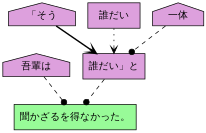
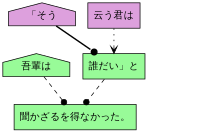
(114, 16) -> (114, 16)
(178, 16) -> none
(73, 38) -> (73, 38)
(36, 66) -> (36, 66)
(114, 66) -> (114, 66)
